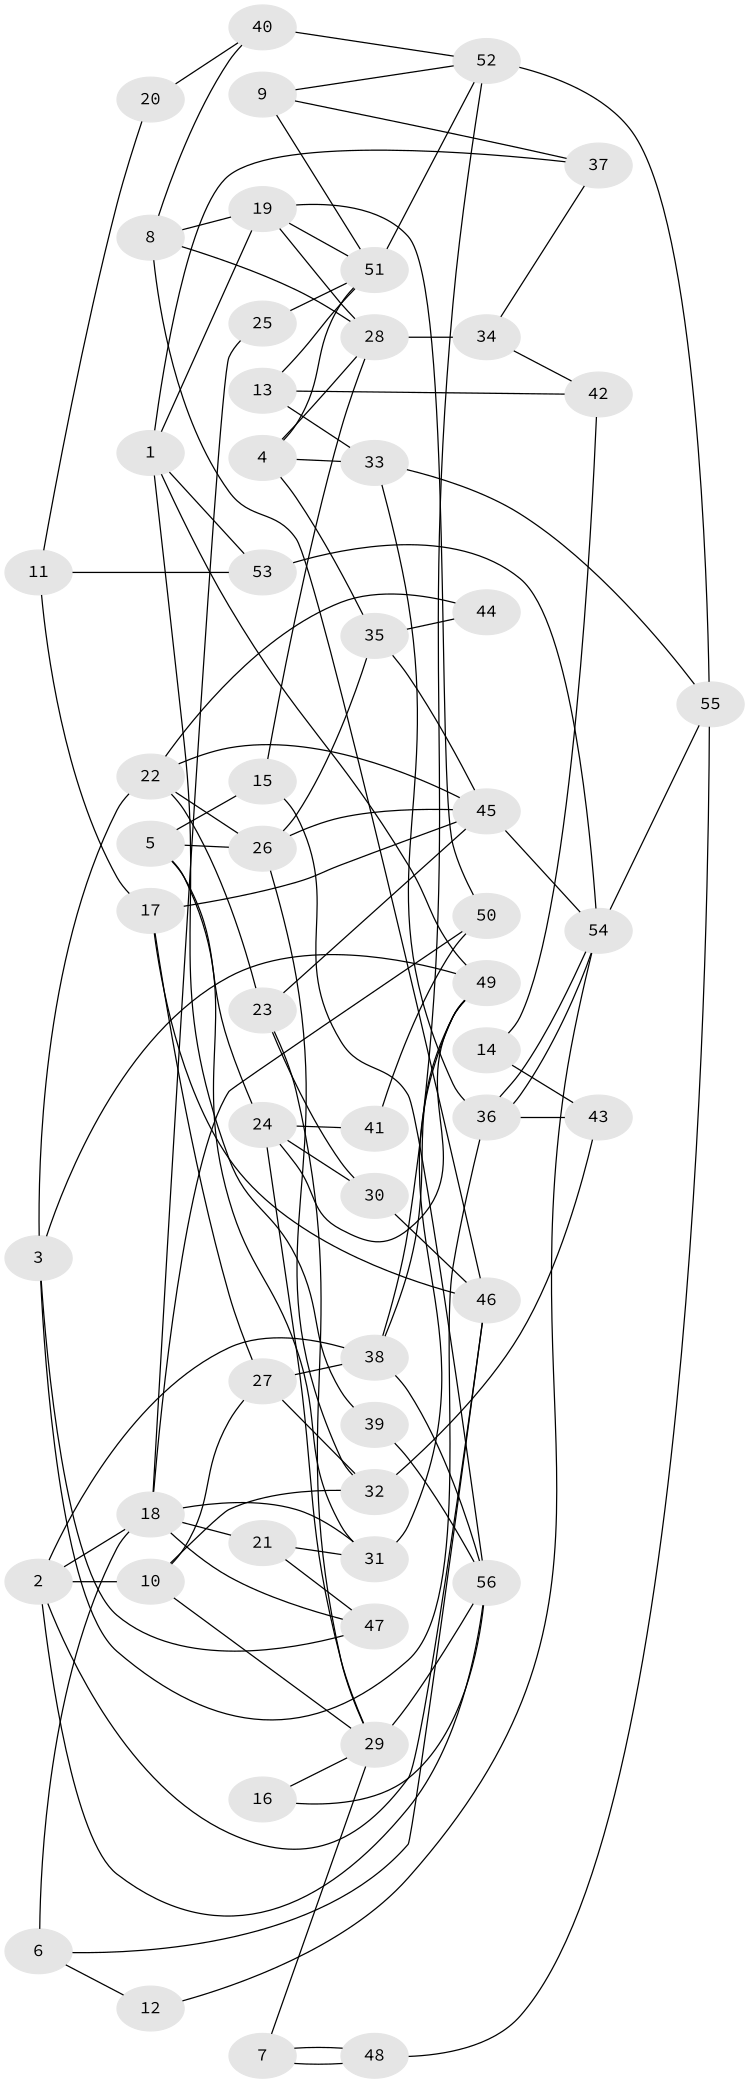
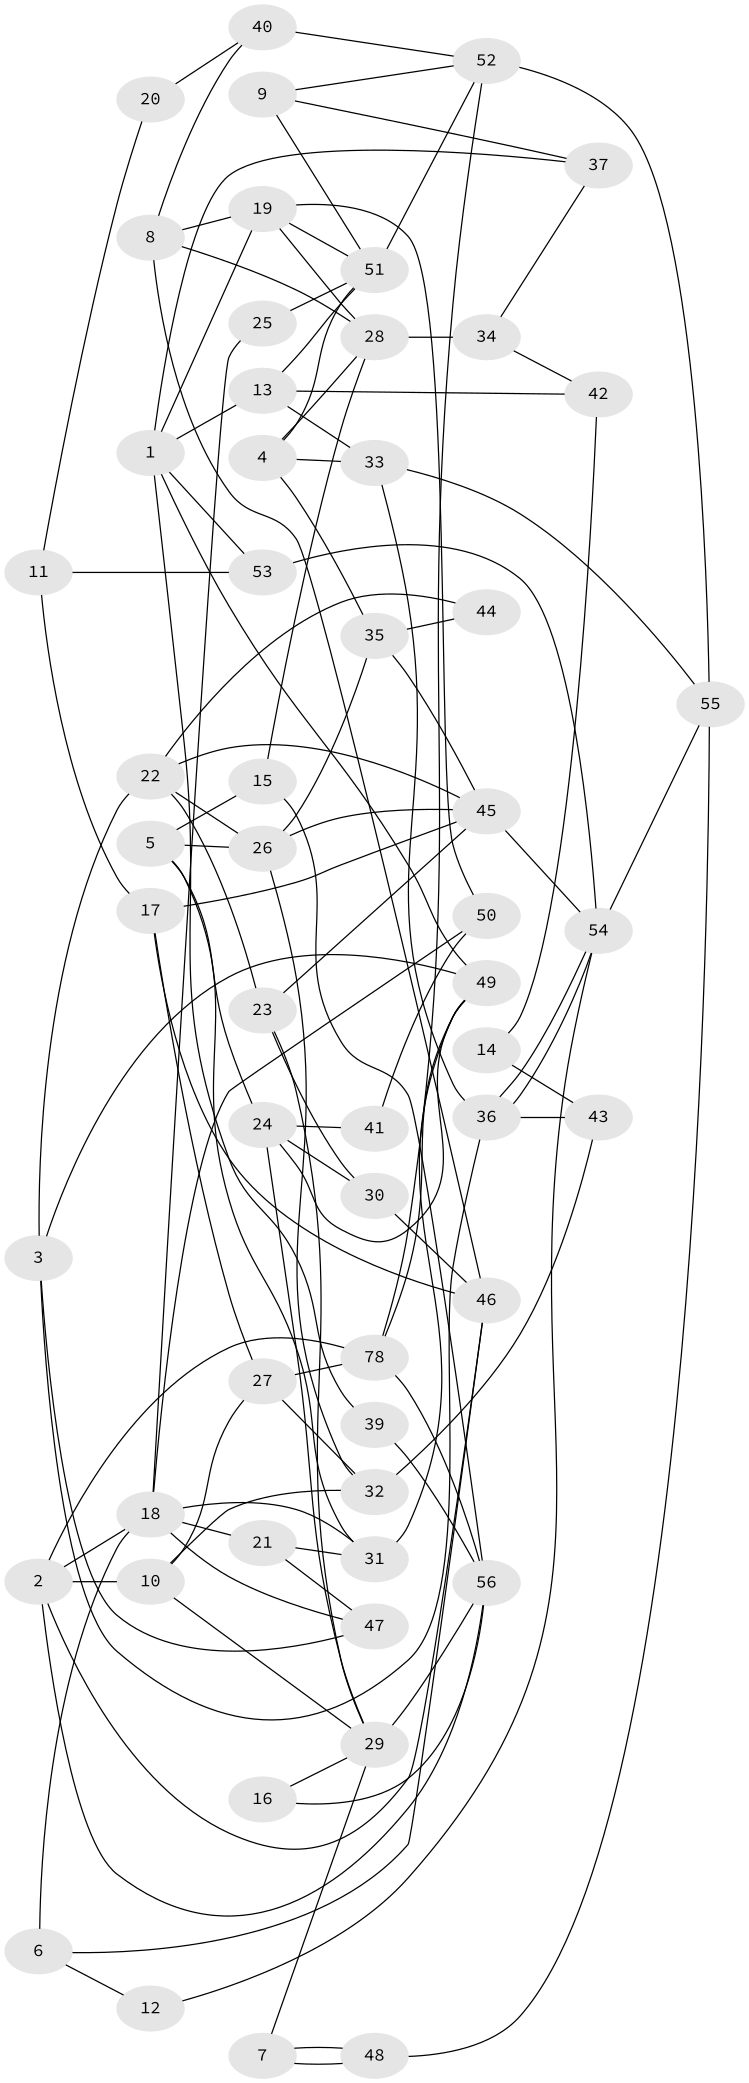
none -> (206, 422)
(375, 1358) -> (375, 1358)
